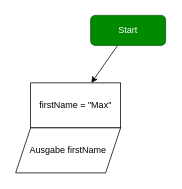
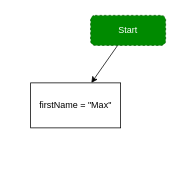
(128, 30) -> (128, 30)
(68, 150) -> none
